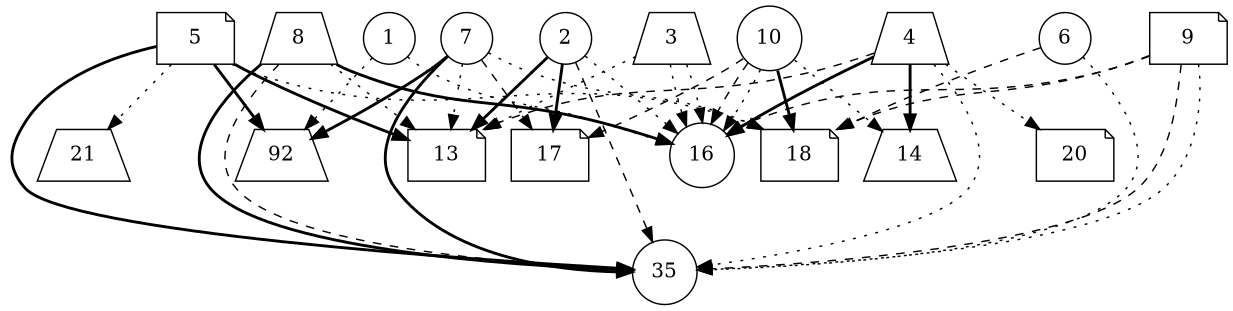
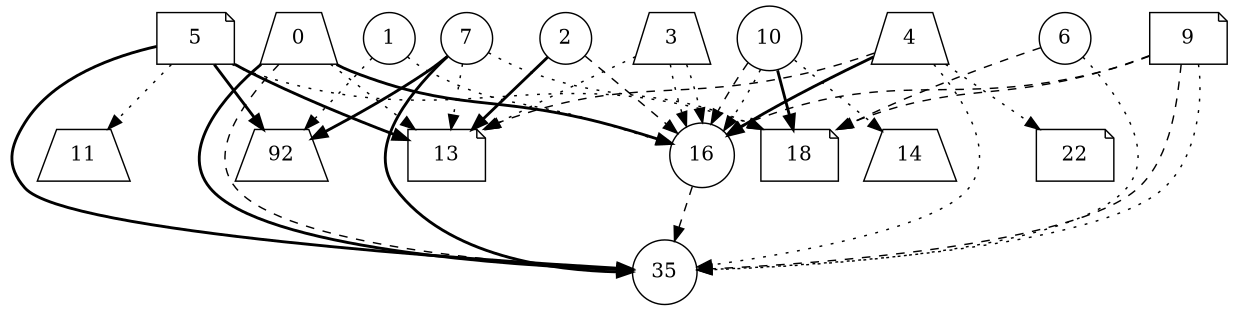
(299, 38) -> (299, 38)
(910, 81) -> none
(618, 83) -> (618, 83)
(611, 145) -> (686, 207)
(84, 155) -> (84, 155)
(550, 155) -> none
(1075, 155) -> (1075, 155)
